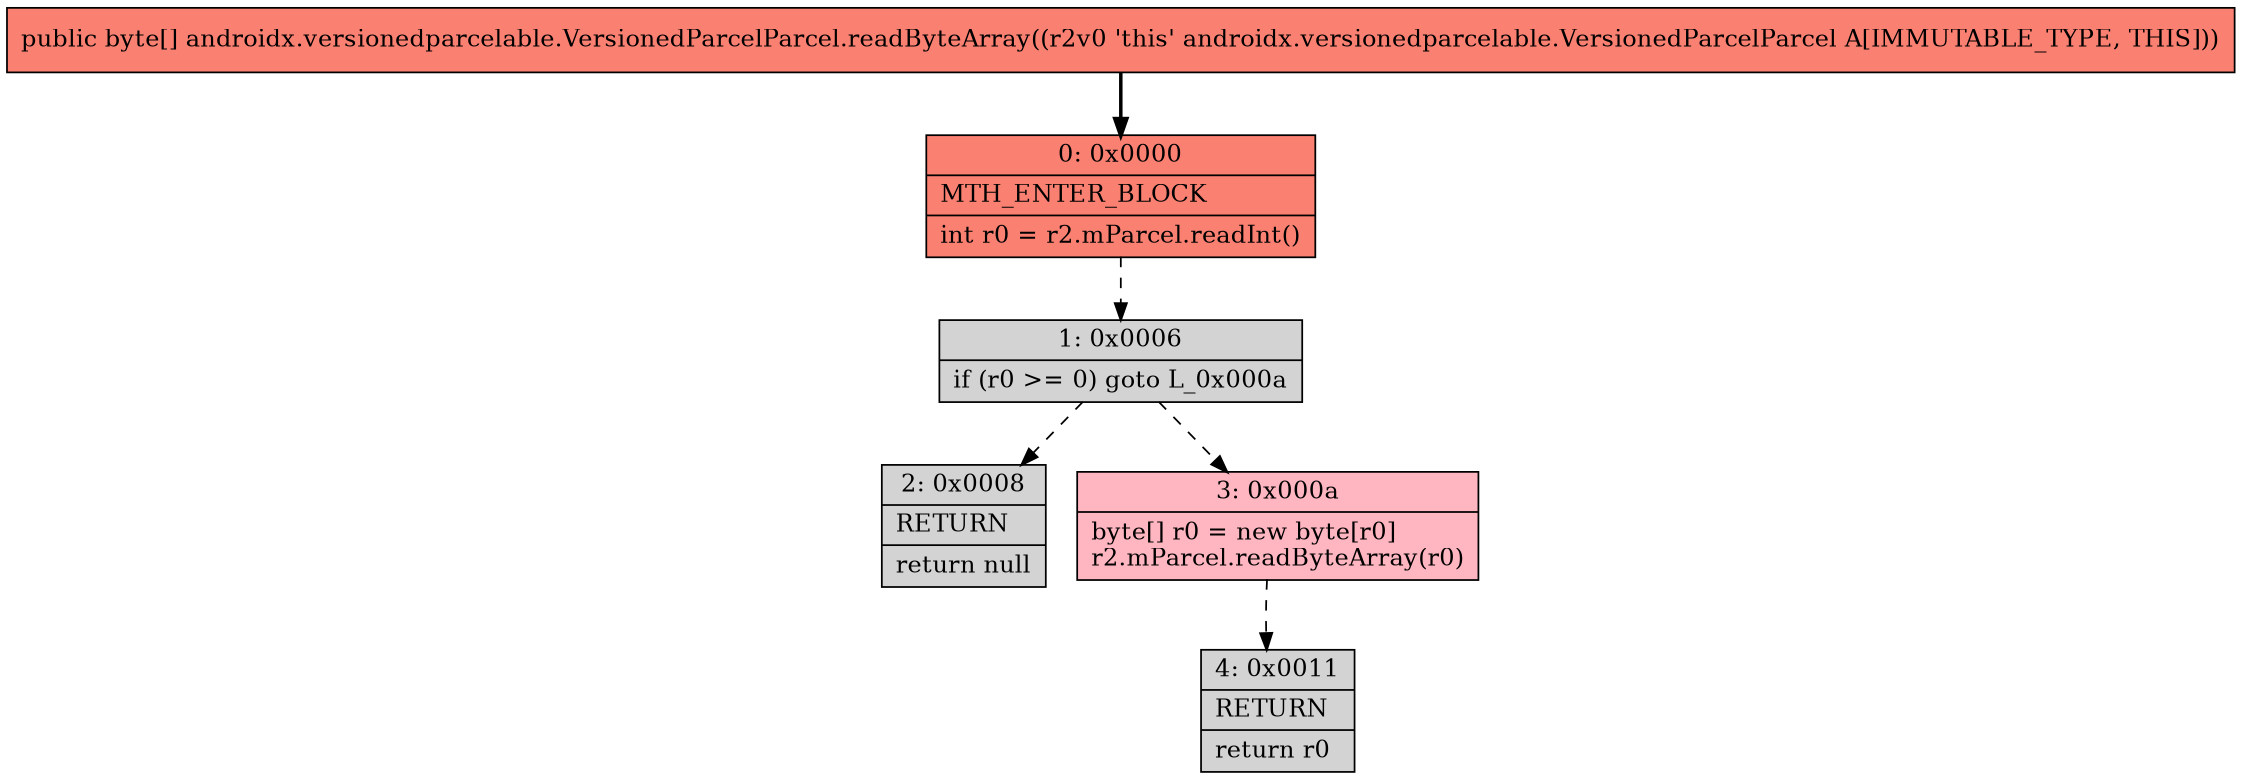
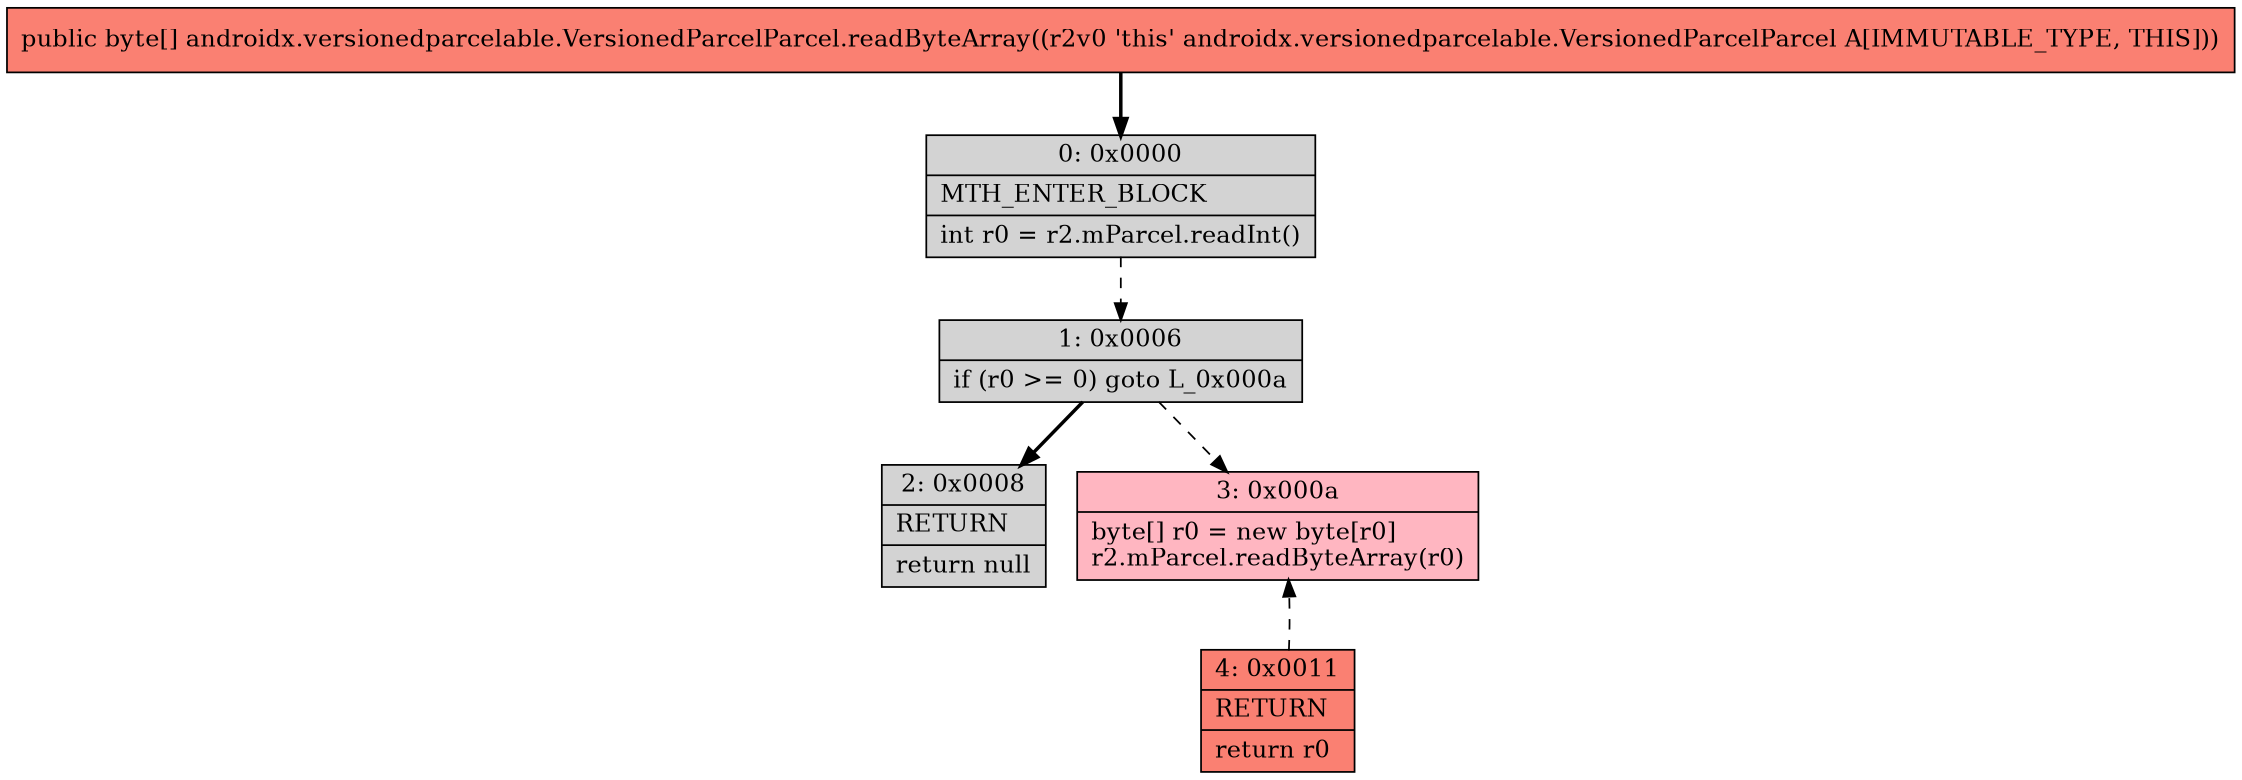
(1121, 196) -> (1121, 196)
(1058, 427) -> (1058, 427)
(1266, 606) -> (1290, 624)
(1278, 711) -> (1278, 711)
